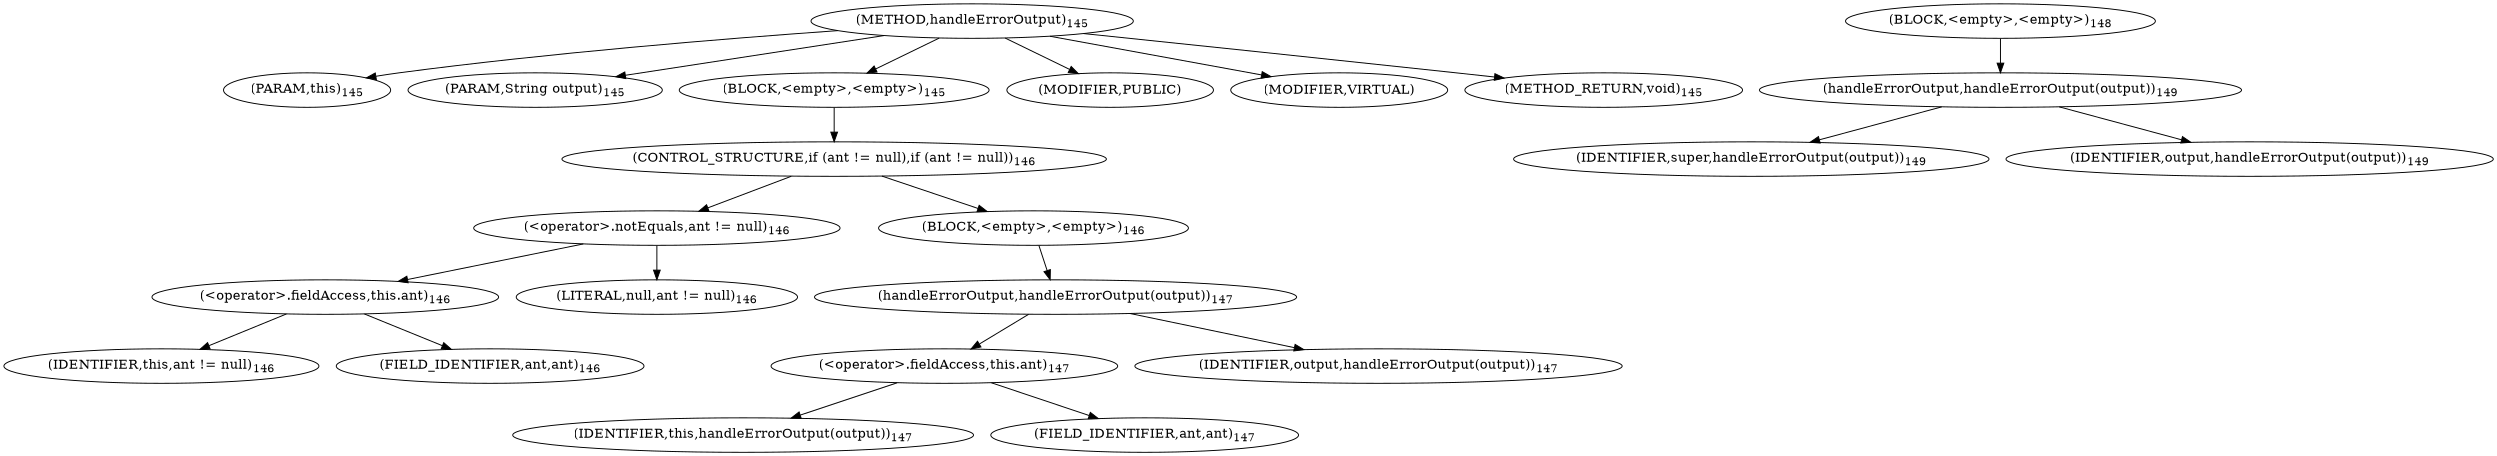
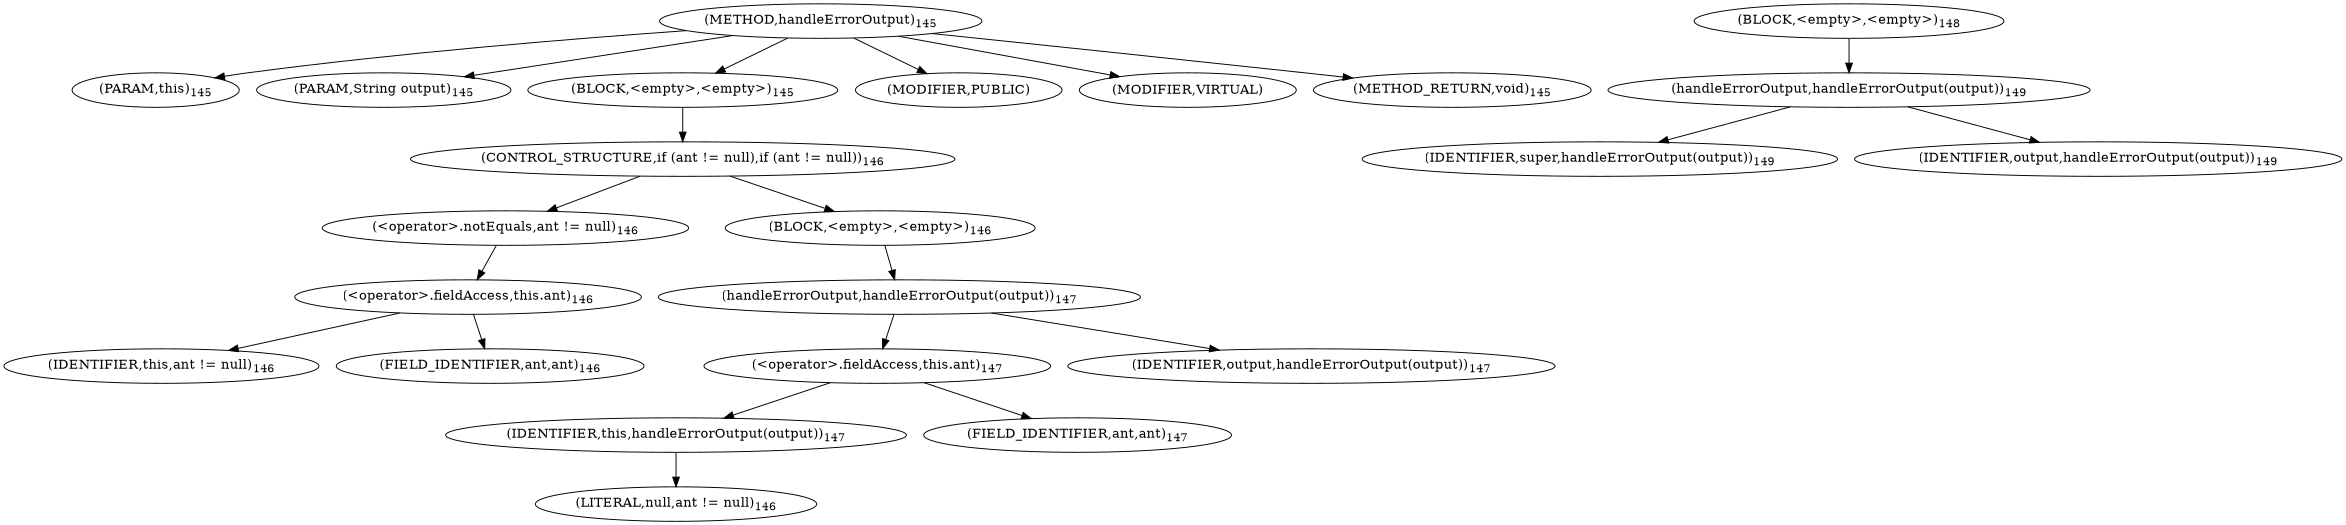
(657, 258) -> (676, 465)
